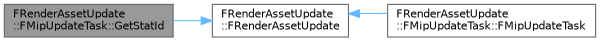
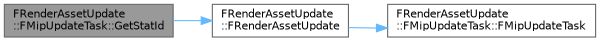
(373, 13) -> (362, 28)
